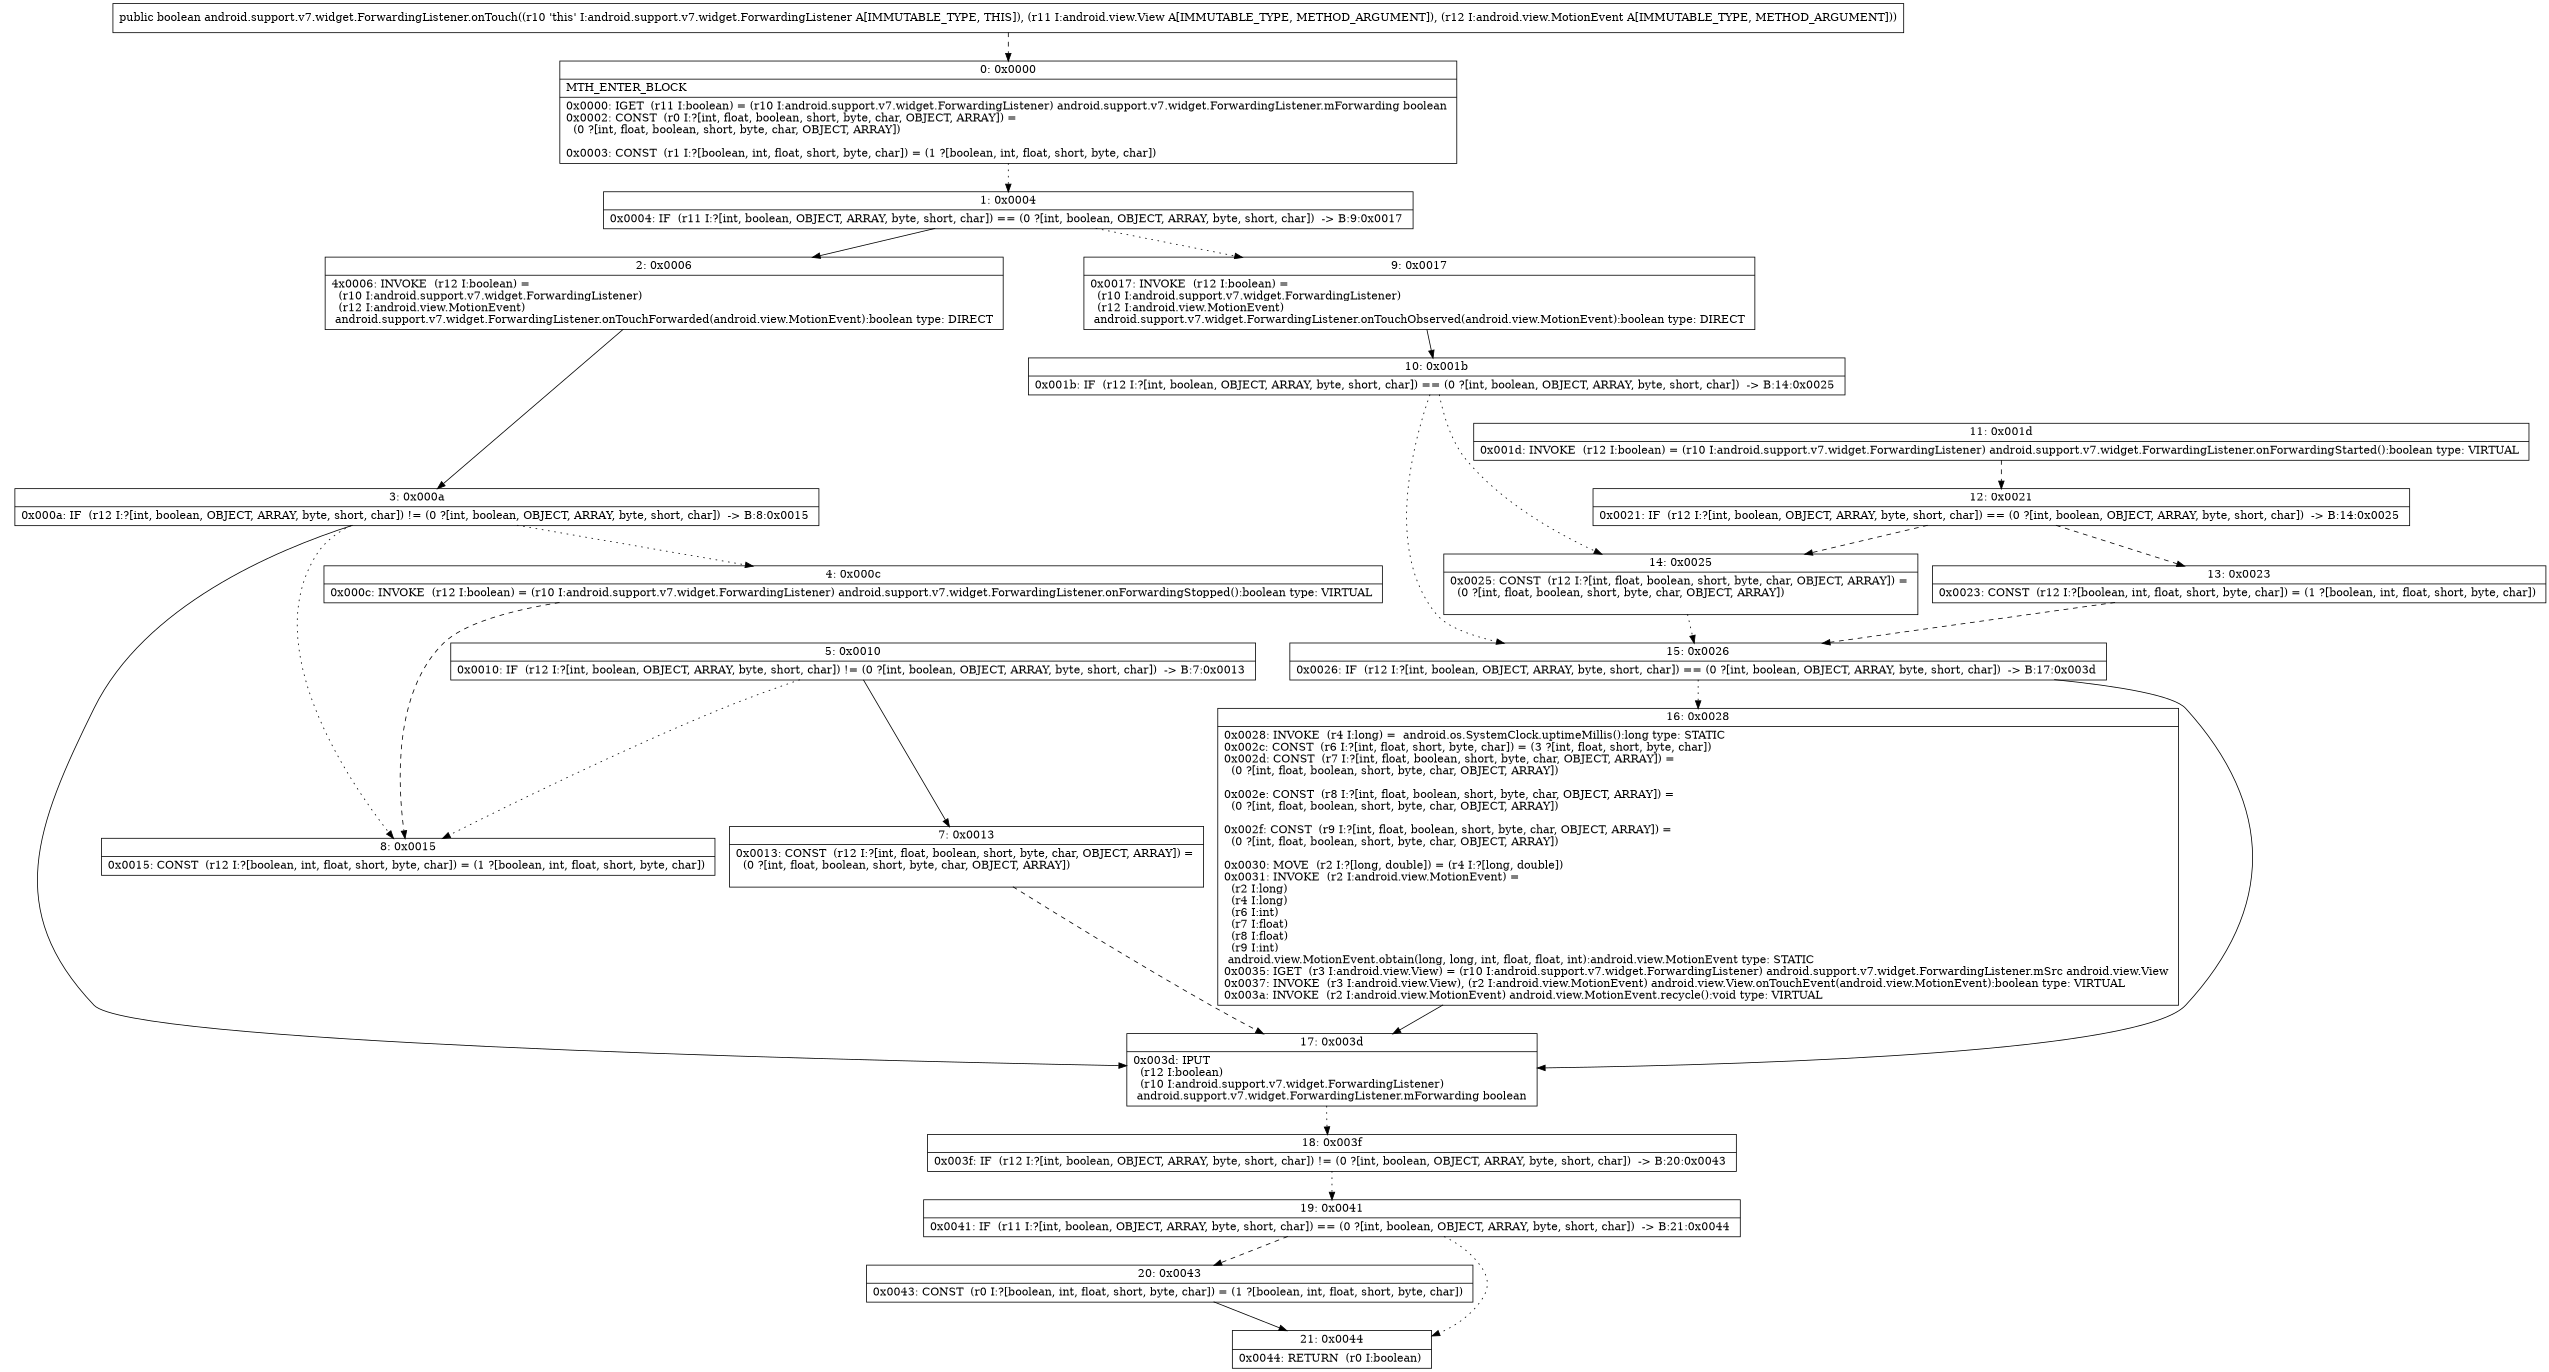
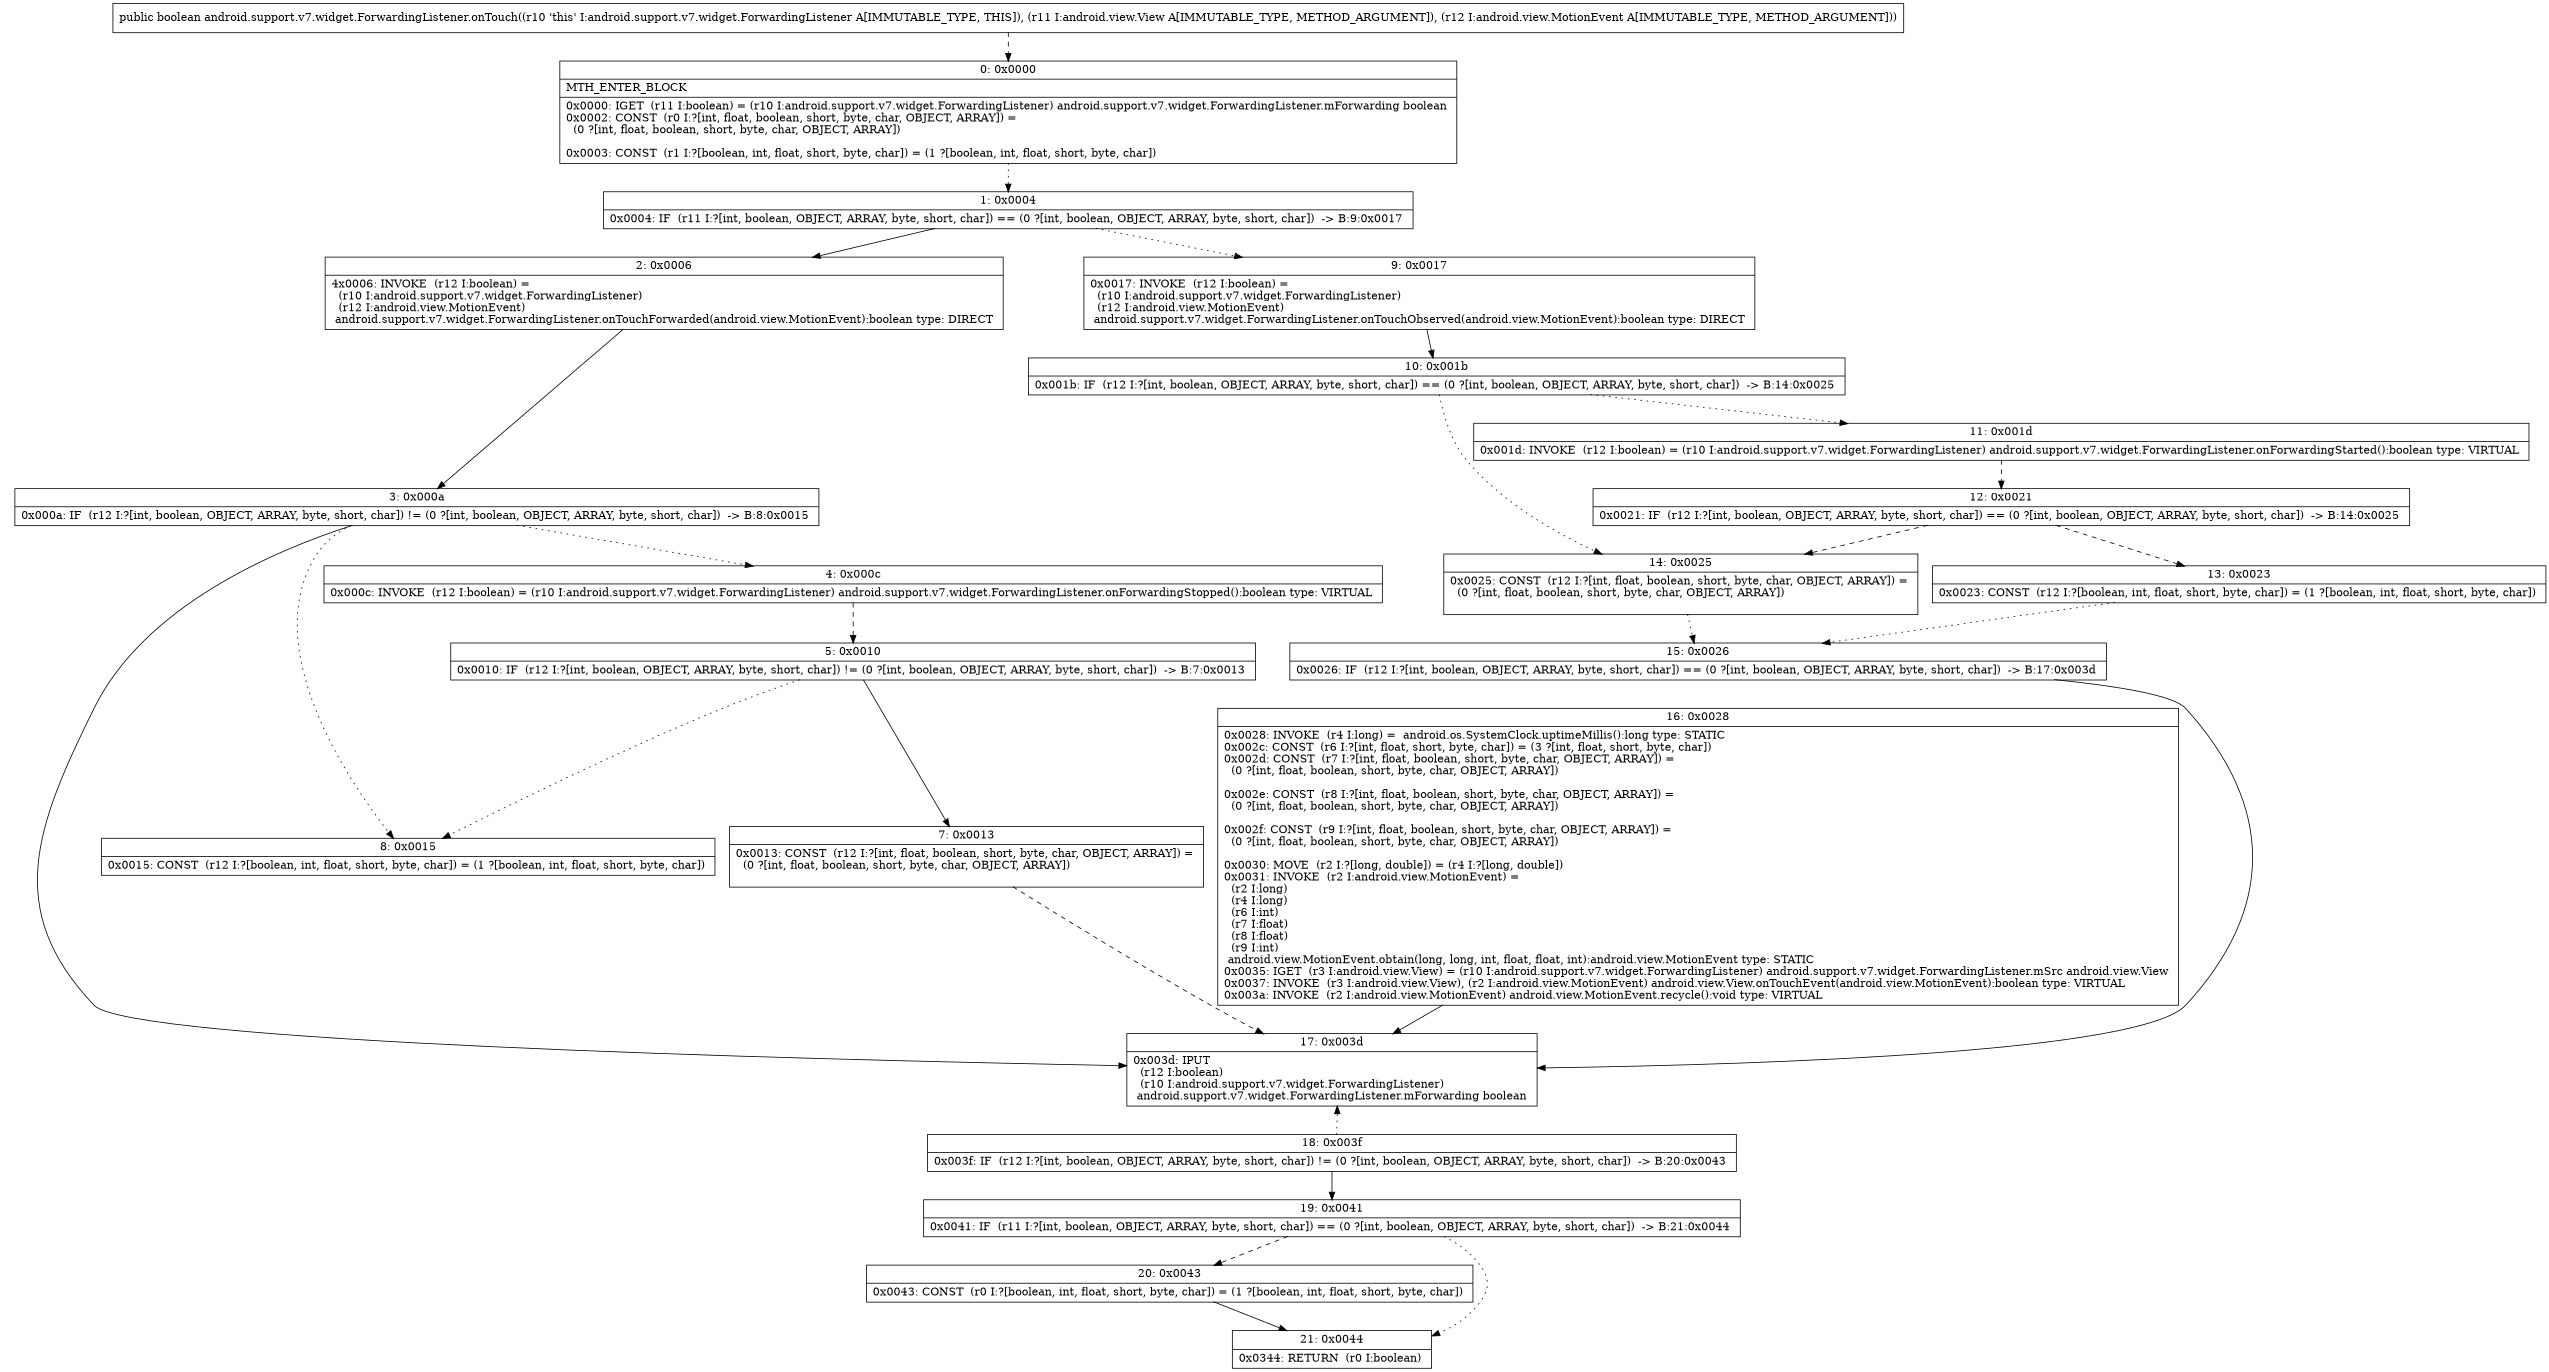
(1408, 540) -> (1715, 409)
(1973, 622) -> (1973, 622)
(422, 673) -> (853, 619)
(1698, 690) -> none
(1327, 1116) -> (1337, 1124)
(1332, 1182) -> (1332, 1182)
(1332, 1358) -> (1332, 1358)
